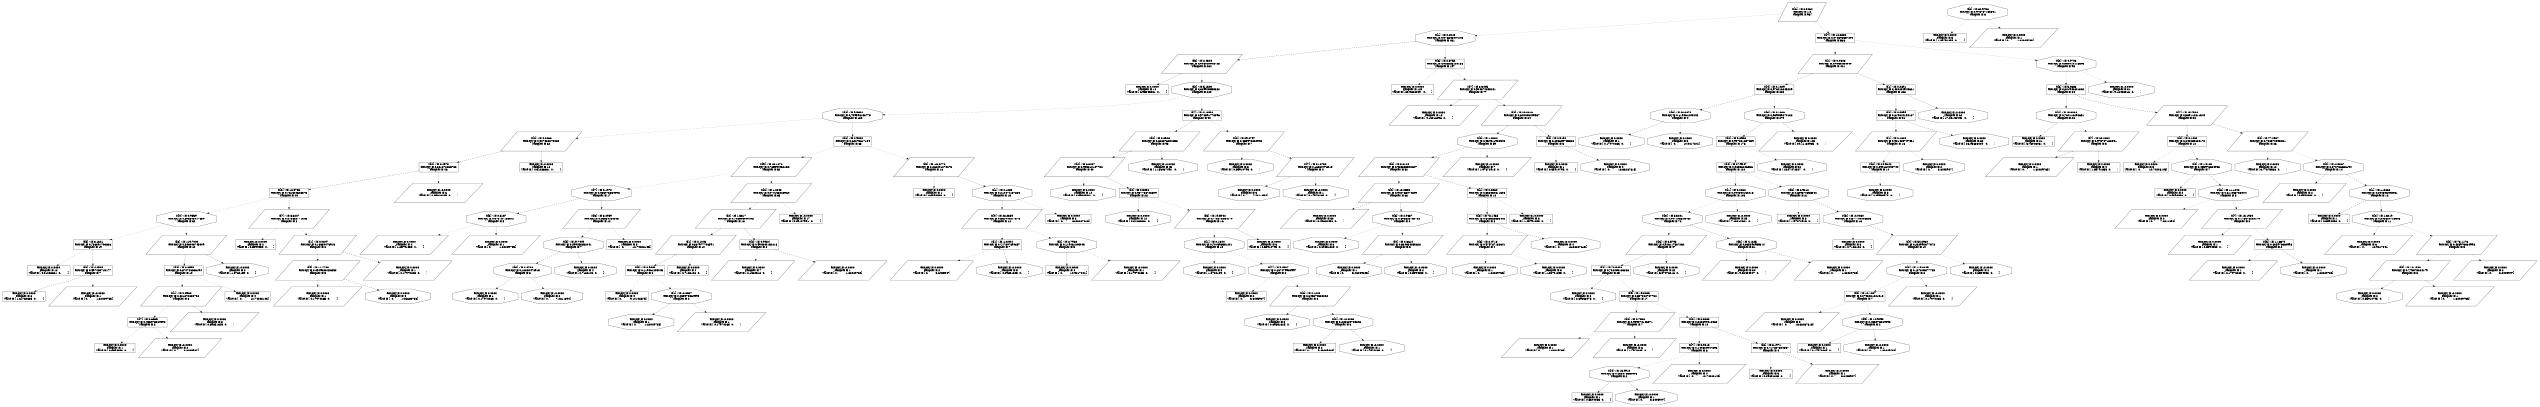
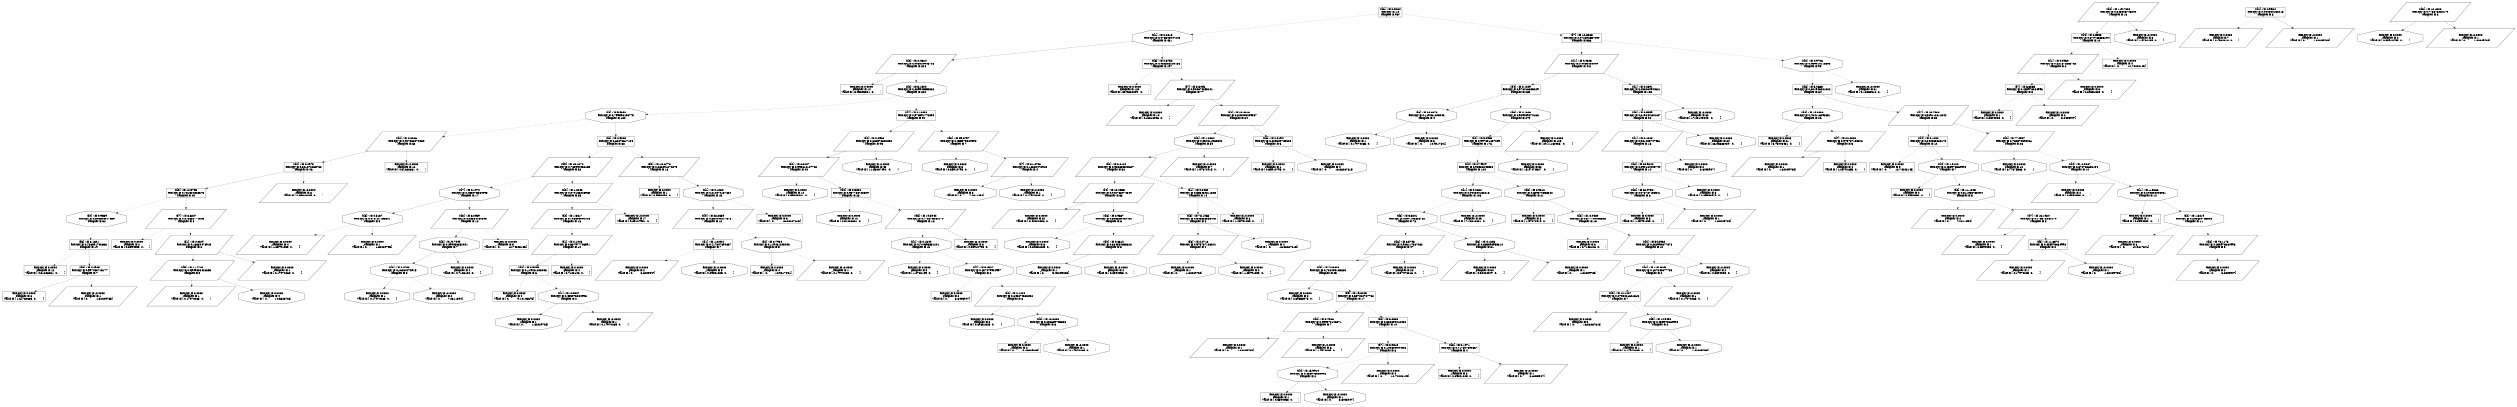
(1802, 12) -> (1390, 12)
none -> (1642, 178)
(186, 230) -> none
(749, 234) -> none
(2434, 257) -> none
(1611, 271) -> (1328, 271)
